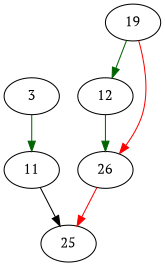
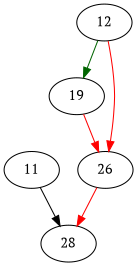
(121, 54) -> (93, 54)
(32, 96) -> none
(105, 128) -> (114, 91)
(69, 244) -> (69, 244)
